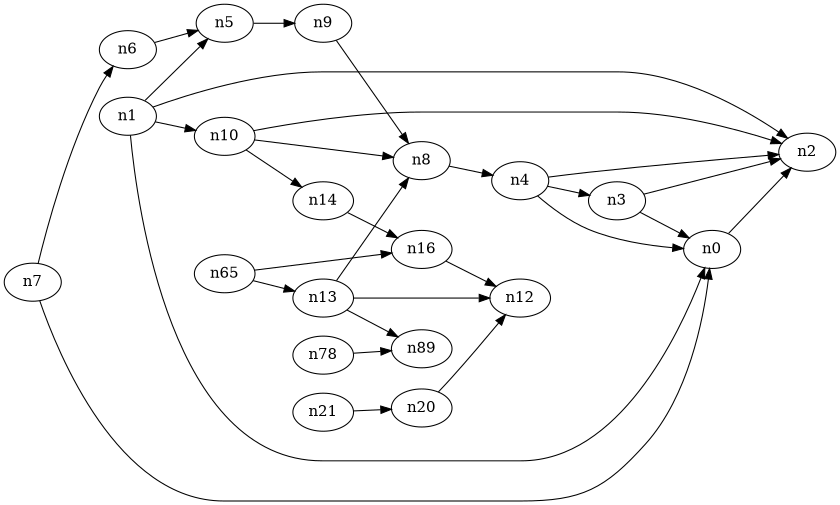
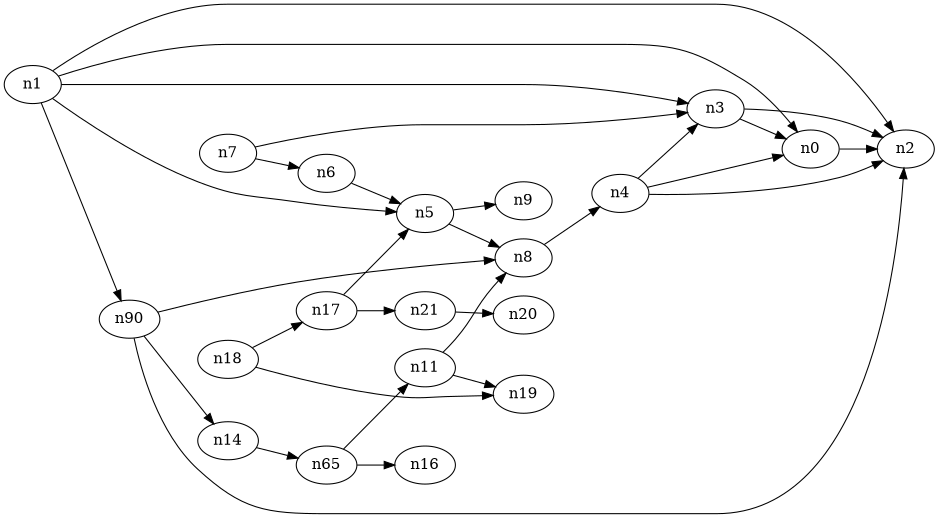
none -> (370, 85)
(369, 87) -> (469, 233)
(225, 136) -> (130, 319)
(368, 223) -> (272, 452)
(323, 298) -> (425, 368)
(520, 298) -> none
none -> (327, 311)
(422, 349) -> (524, 394)
(323, 355) -> (228, 359)
(389, 501) -> (465, 125)
